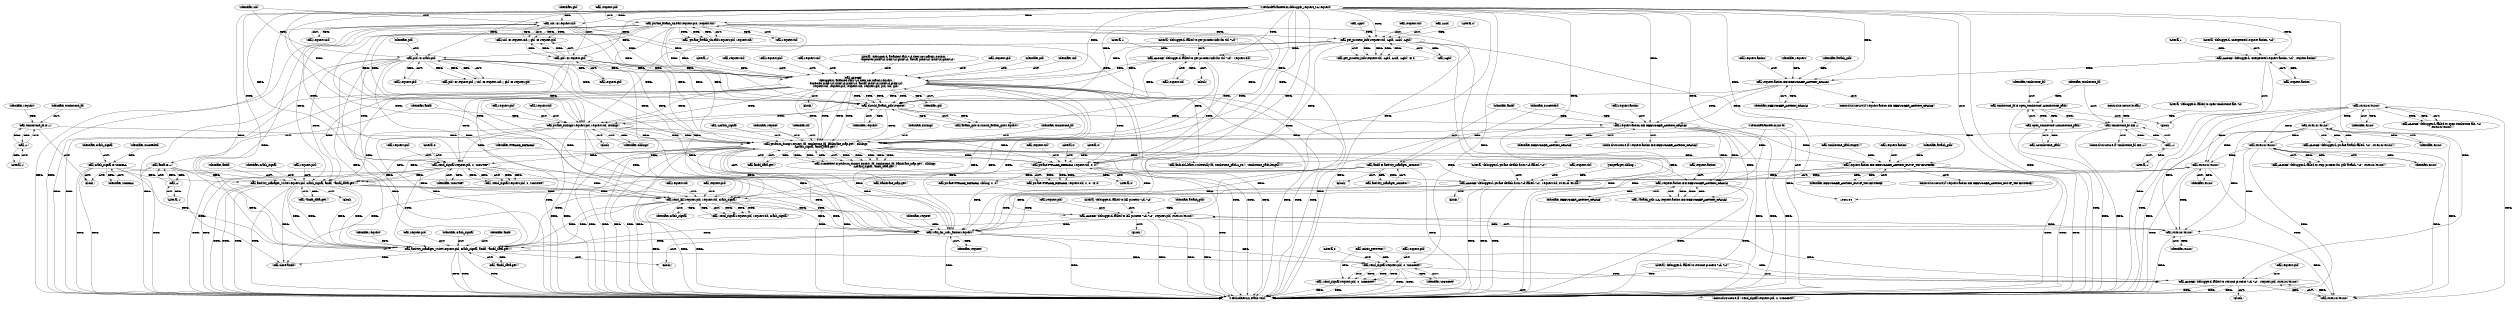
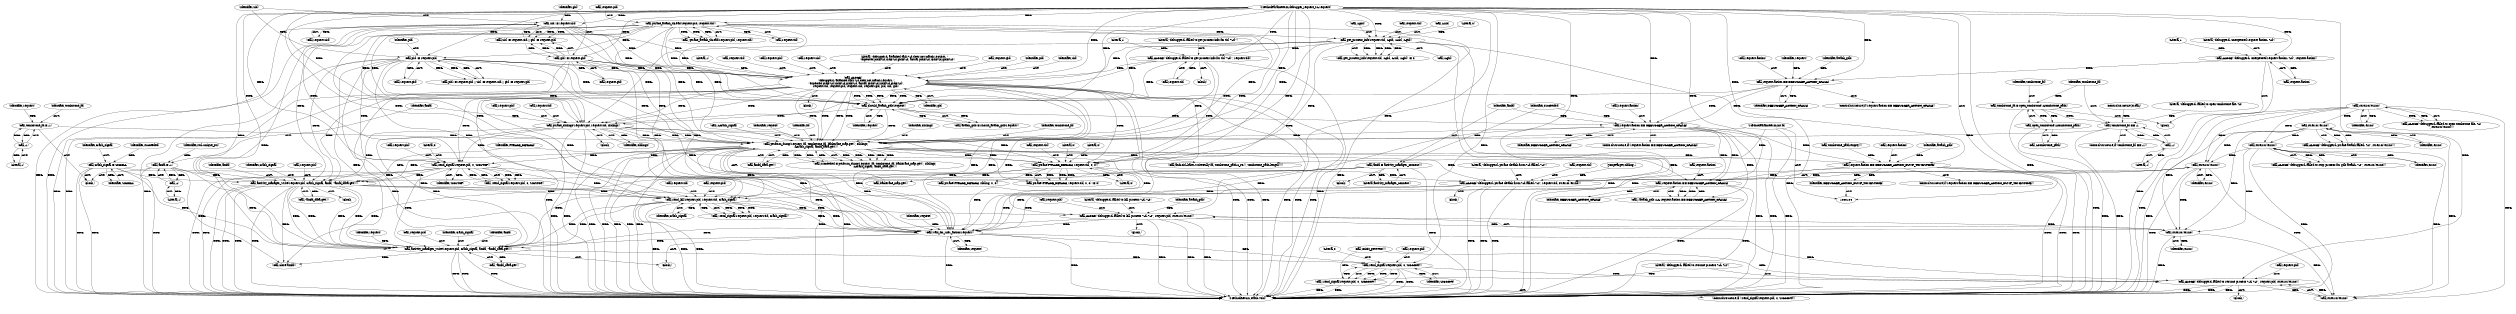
(1370, 32) -> (1370, 32)
(994, 46) -> (669, 173)
(1425, 47) -> none
(421, 58) -> (421, 58)
none -> (201, 146)
(638, 173) -> (791, 137)
(1877, 177) -> (1846, 191)
(1387, 184) -> (1387, 184)
(1207, 189) -> (969, 175)
(1380, 257) -> (1346, 271)
